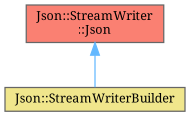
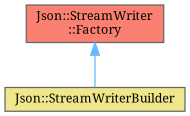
(95, 24) -> (95, 24)
